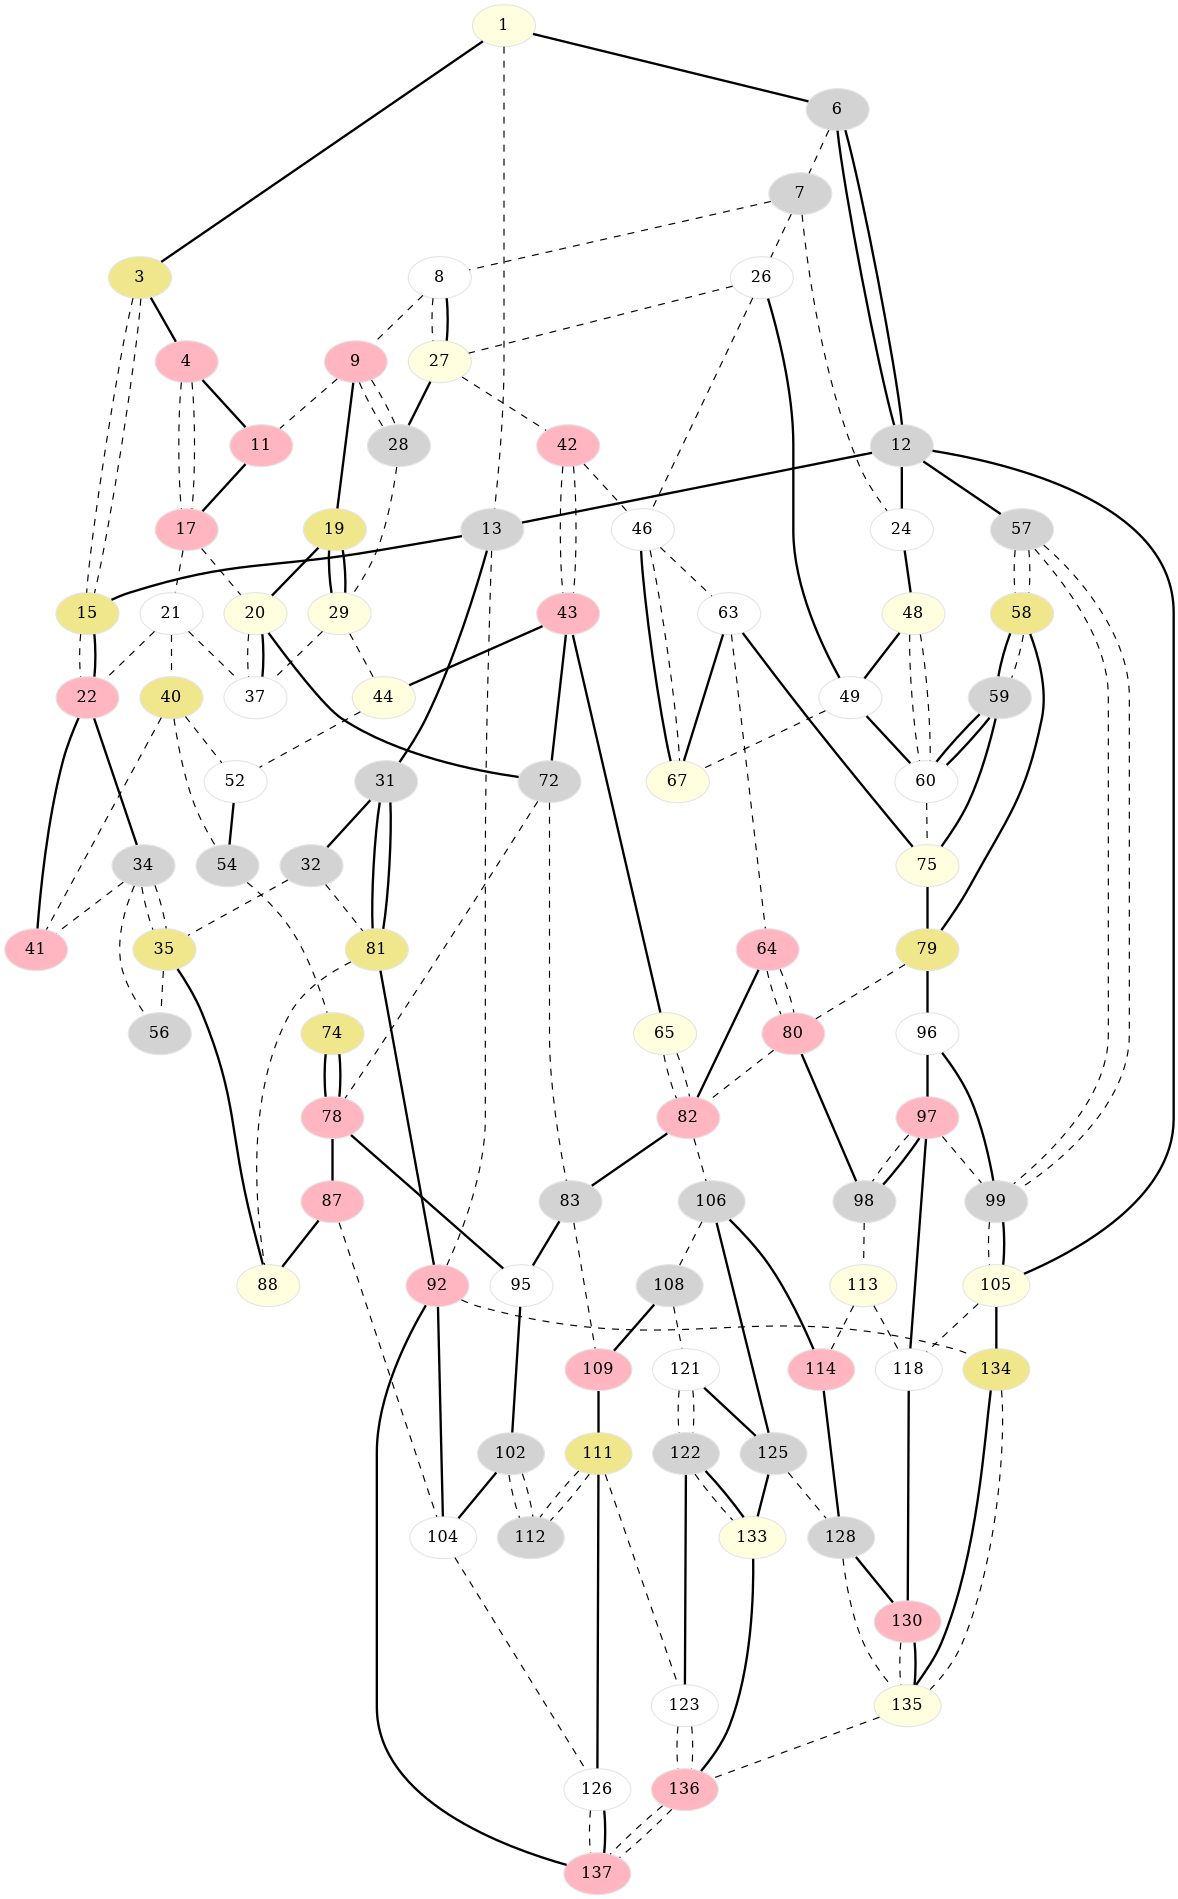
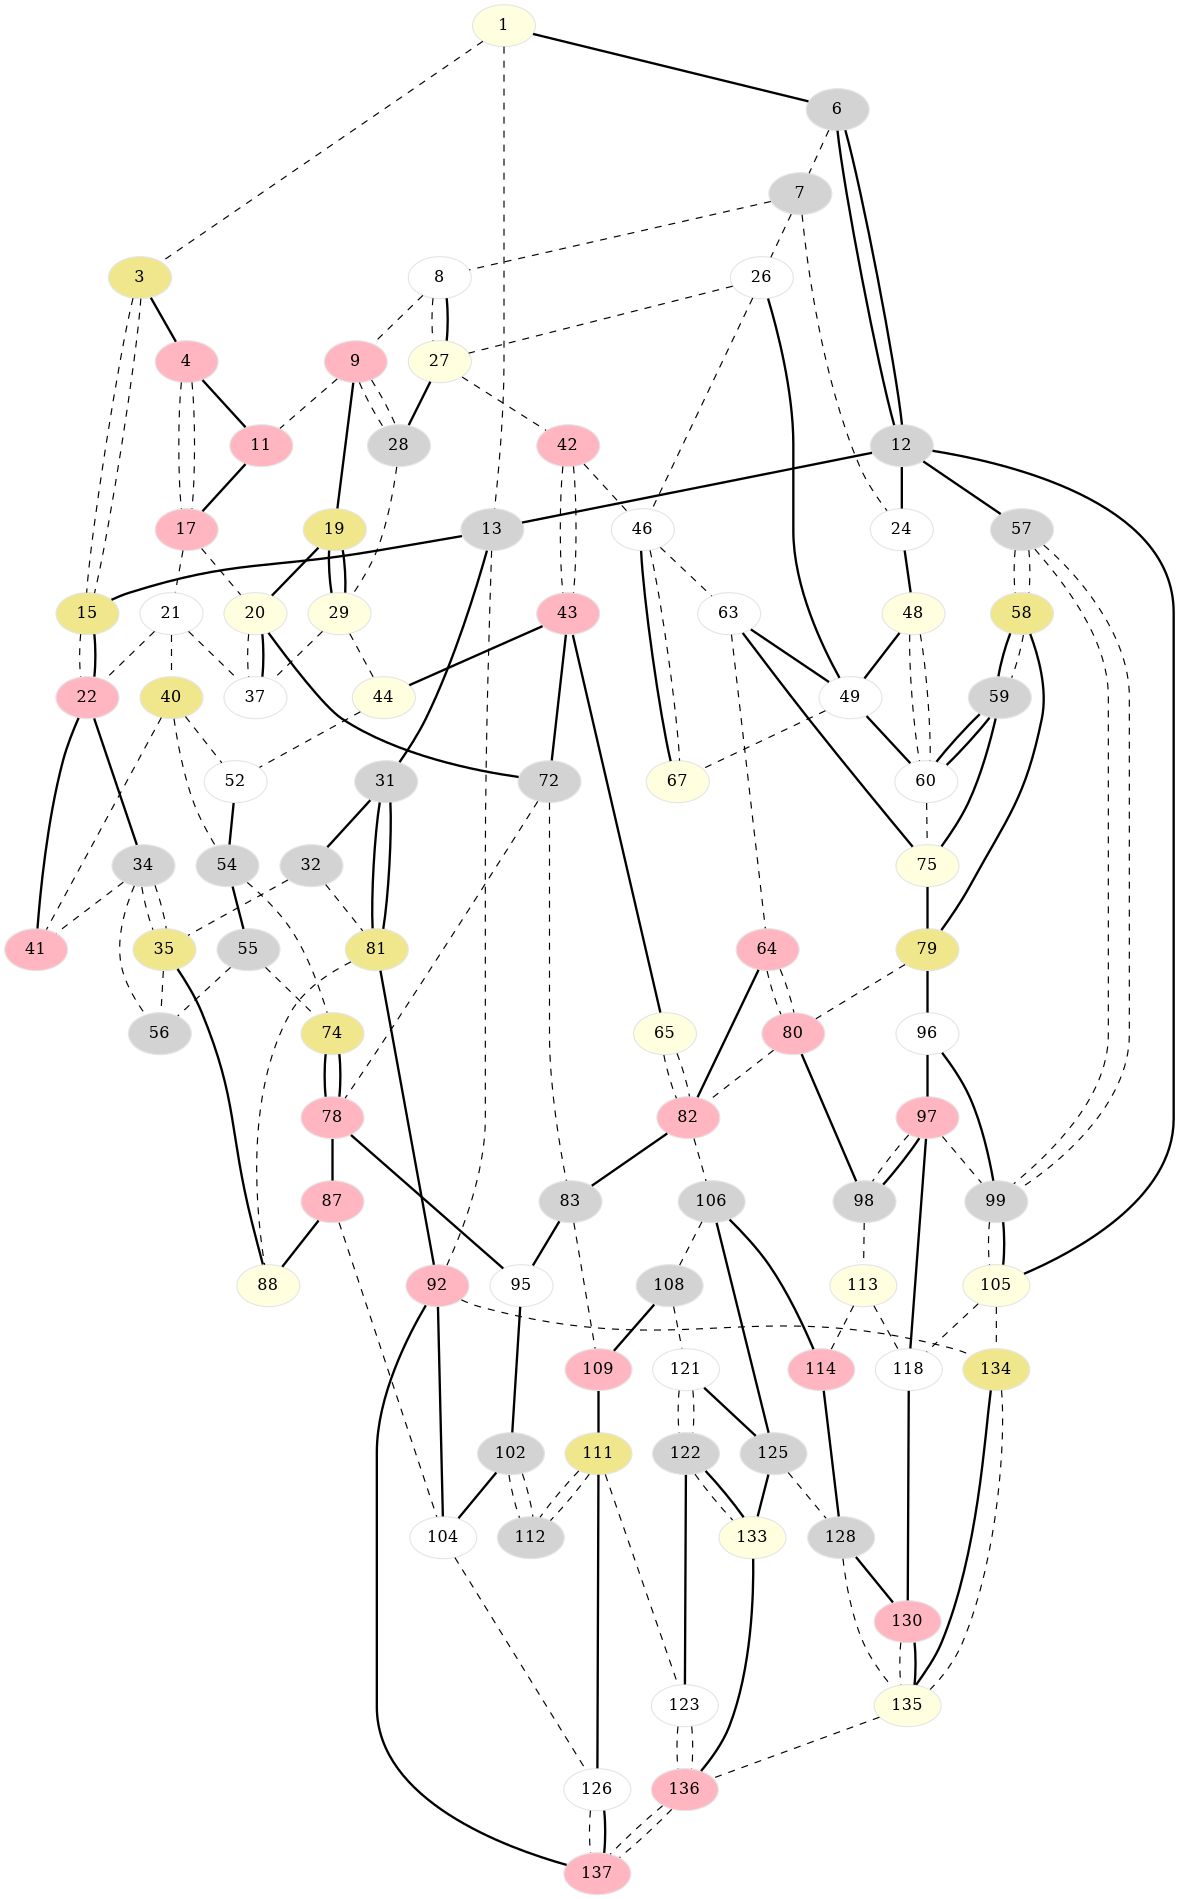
(322, 152) -> (322, 152)
(704, 698) -> (790, 656)
none -> (249, 950)
(996, 1328) -> (996, 1328)
